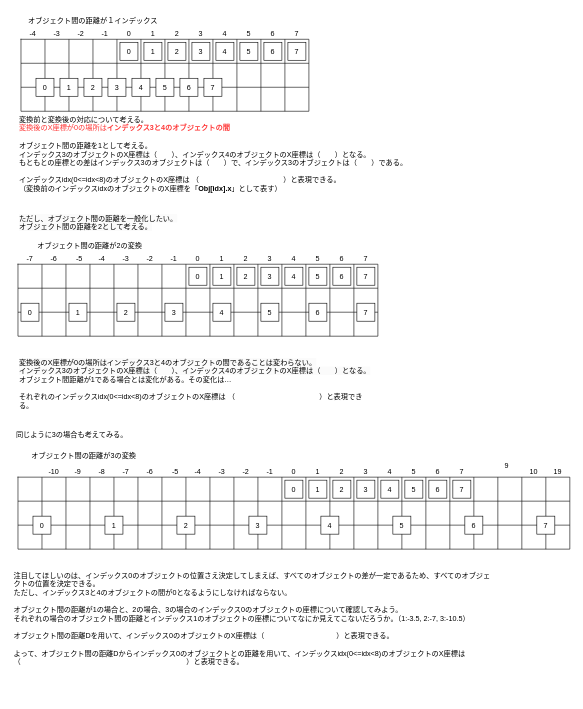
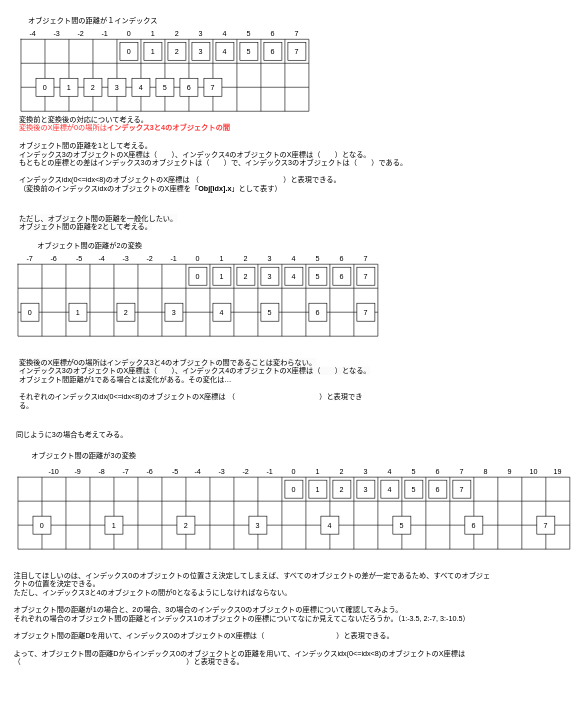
(507, 465) -> (510, 471)
none -> (486, 471)
